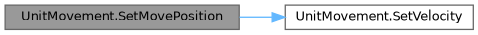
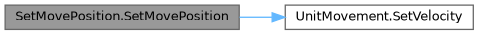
(122, 17) -> (122, 17)
